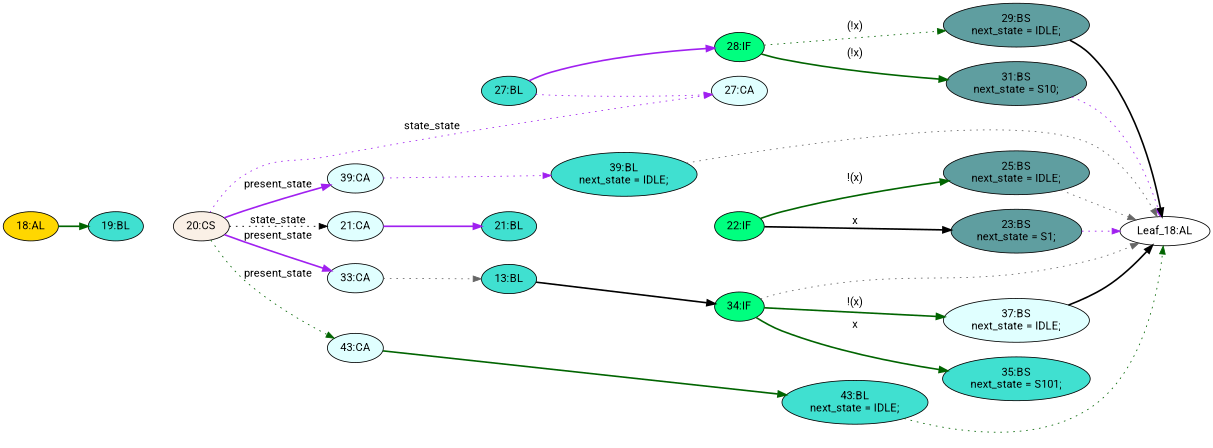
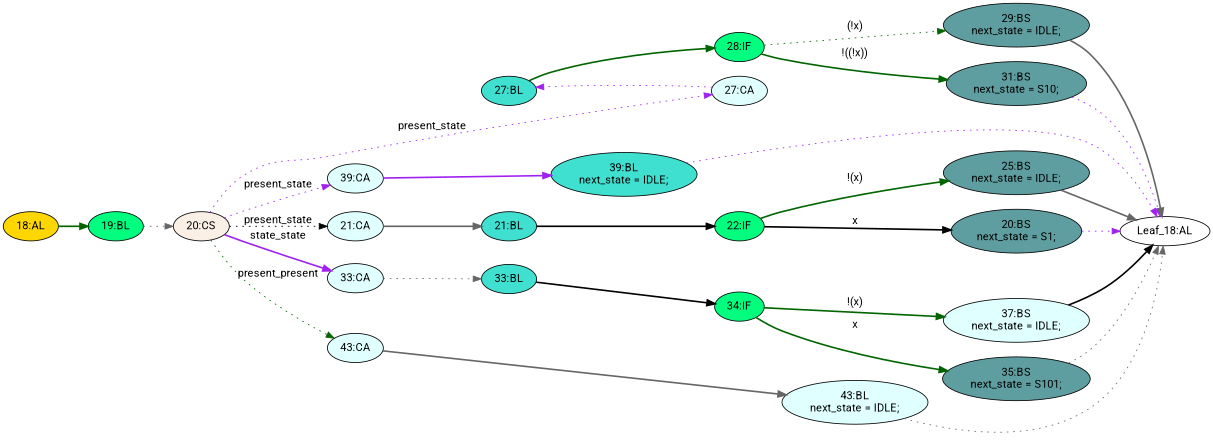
(855, 53) -> (855, 53)
(616, 58) -> (616, 58)
(620, 96) -> (628, 85)
(1131, 115) -> (1131, 115)
(432, 126) -> (432, 126)
(934, 132) -> (934, 132)
(463, 177) -> (463, 177)
(273, 202) -> (273, 202)
(1095, 203) -> (1095, 203)
(278, 220) -> (278, 220)
(116, 226) -> (116, 226)
none -> (154, 226)
(428, 226) -> (428, 226)
none -> (621, 226)
(1016, 231) -> (1016, 231)
(278, 236) -> (278, 236)
(278, 274) -> (278, 274)
(947, 278) -> (1121, 316)
(509, 279) -> (509, 279)
(580, 372) -> (580, 372)
(1016, 379) -> (1016, 379)
(855, 402) -> (855, 402)
(1083, 412) -> (1083, 412)
